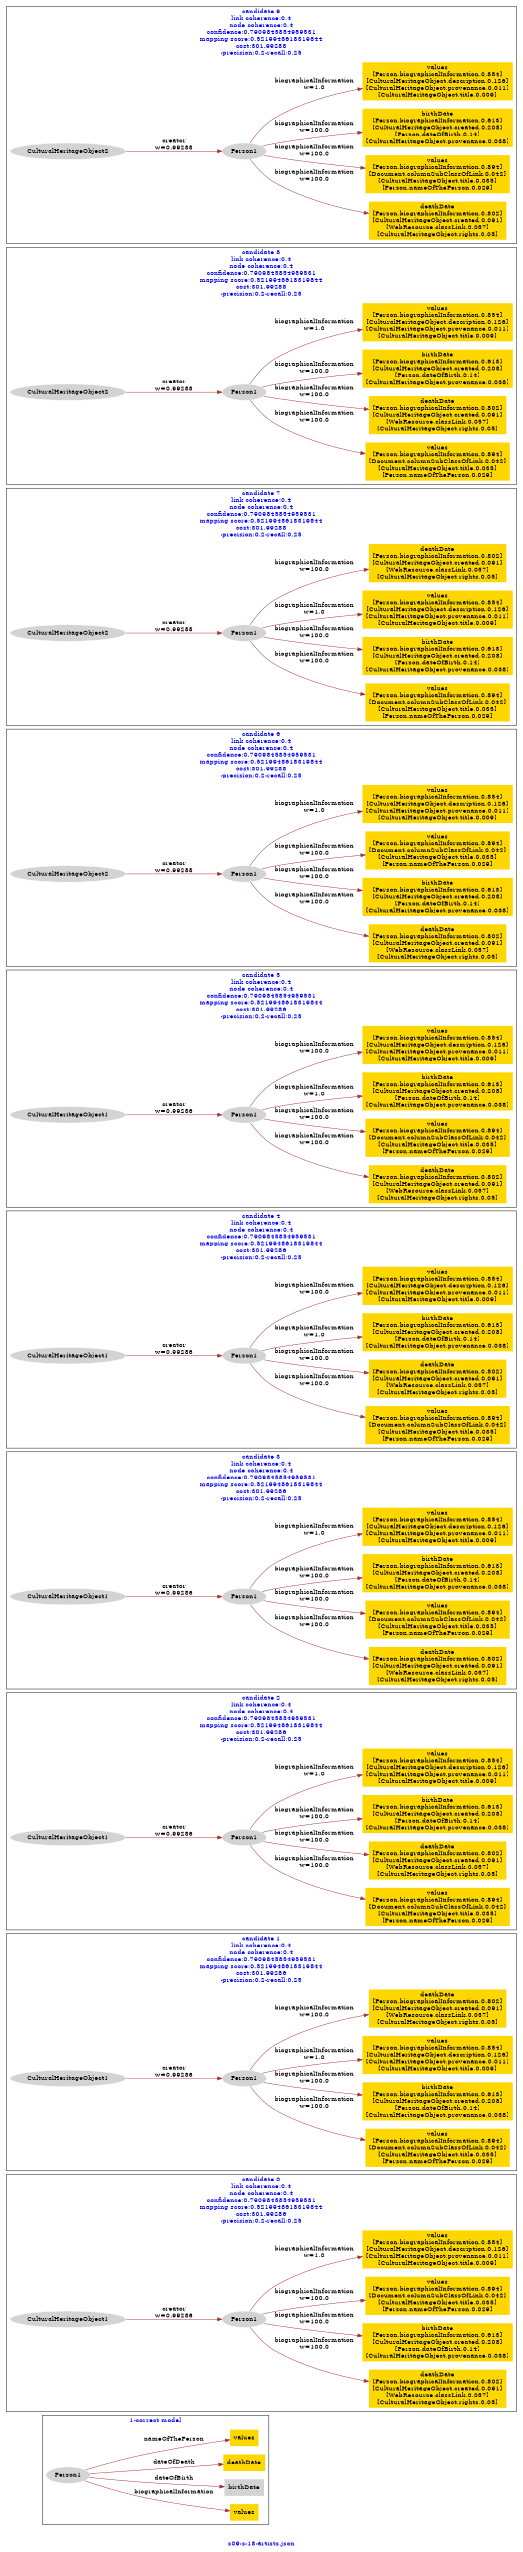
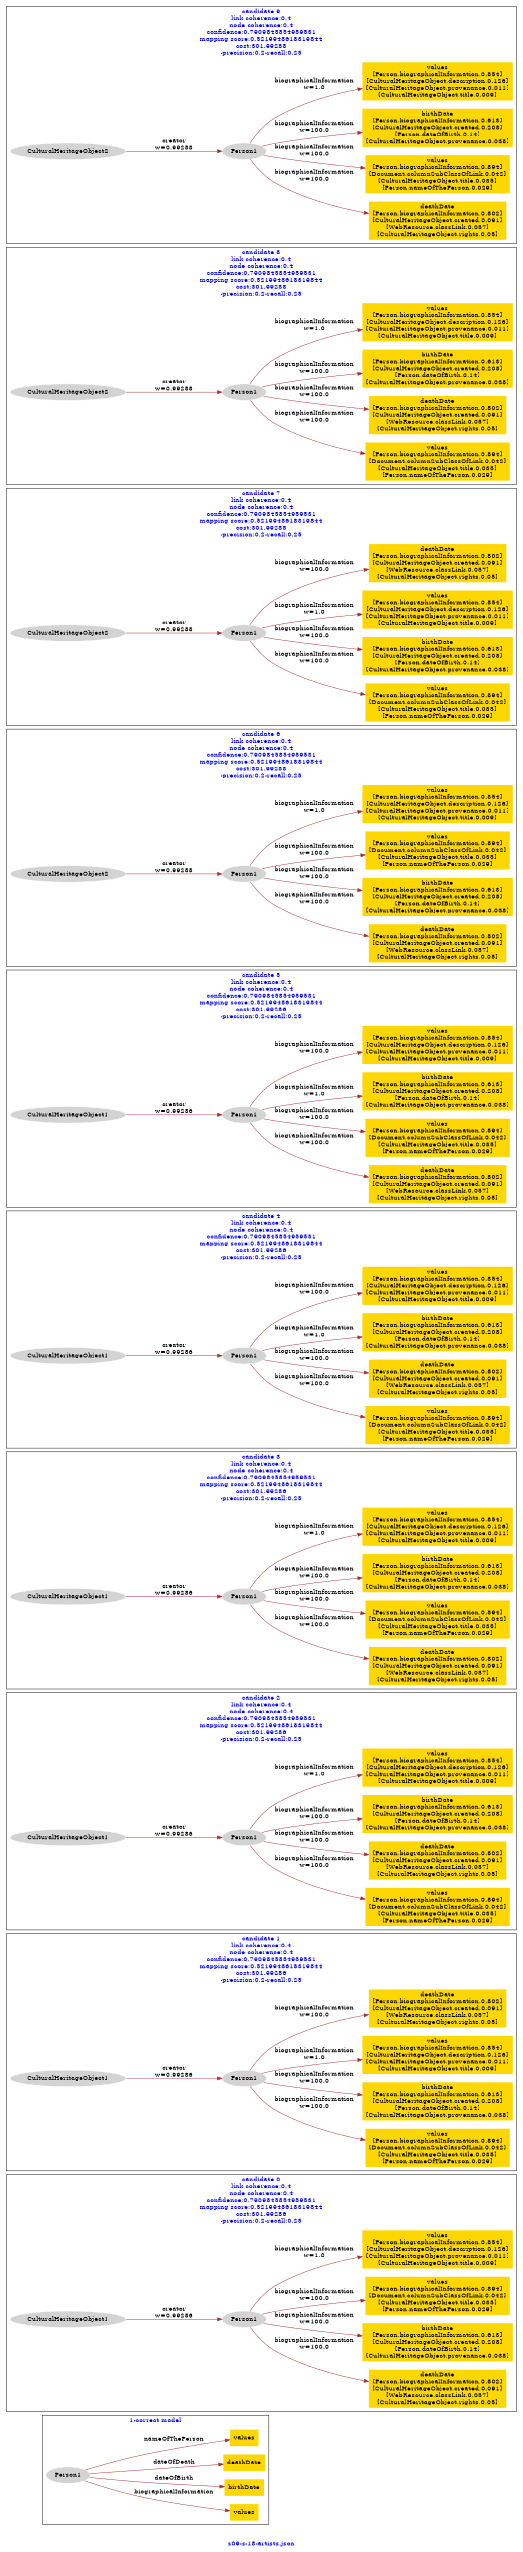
(244, 2488) -> (244, 2488)
